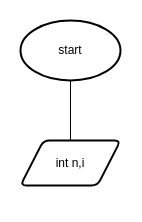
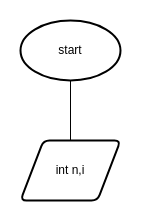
(71, 163) -> (71, 171)
